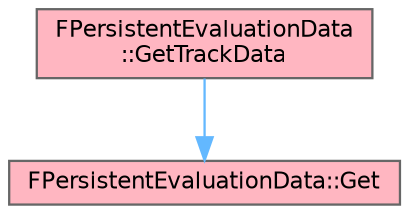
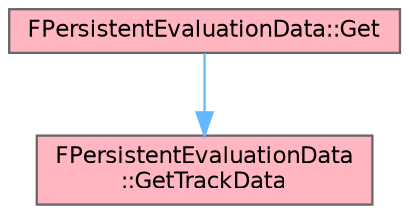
(205, 108) -> (205, 83)
